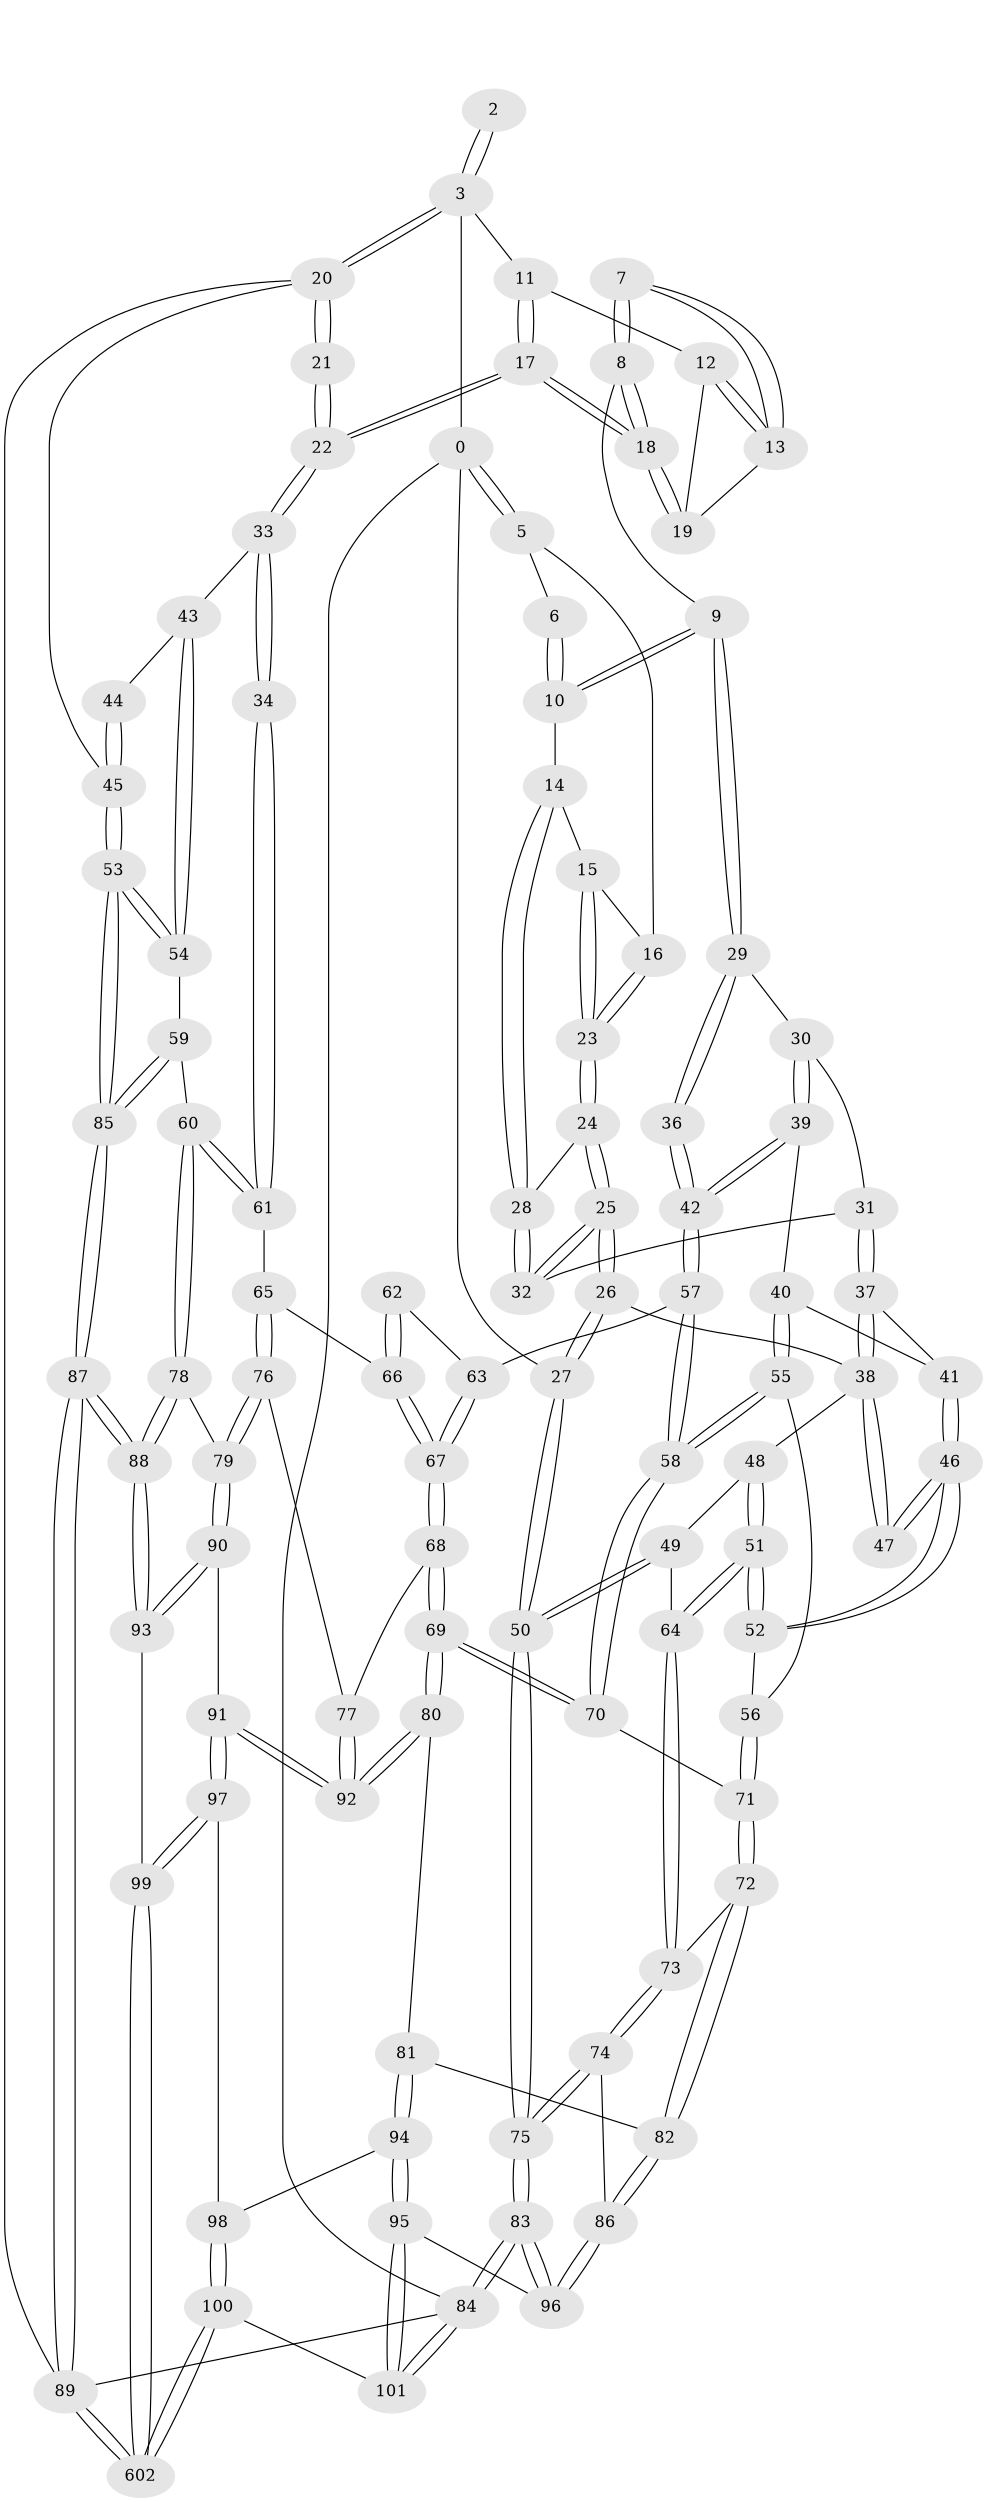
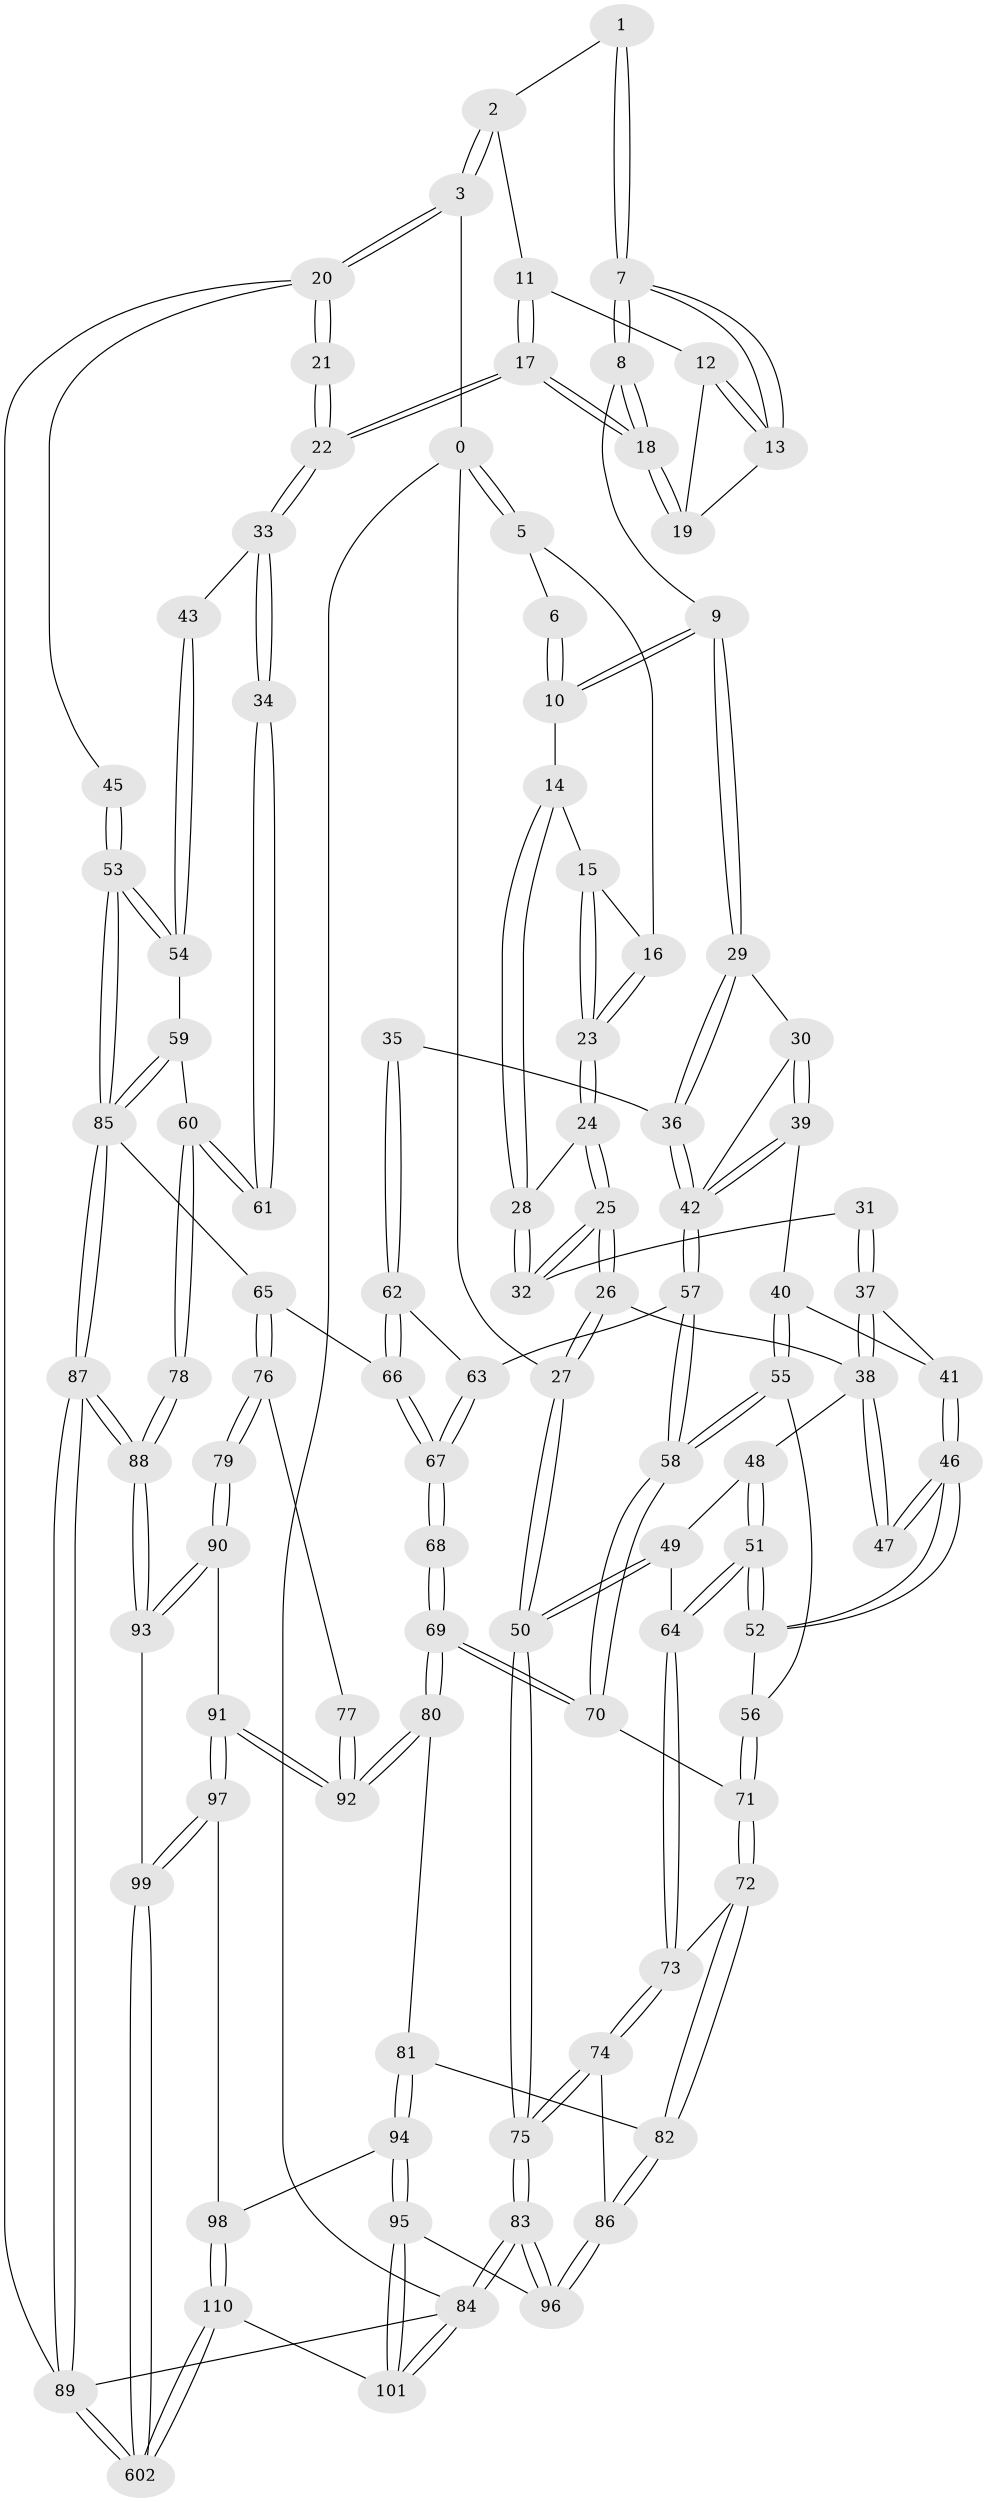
none -> (622, 26)
(494, 237) -> (510, 195)
(114, 702) -> none
none -> (393, 1040)
(850, 1120) -> (746, 1124)
(264, 1251) -> (172, 1196)
(202, 1420) -> none
(385, 1628) -> none
(218, 2307) -> (218, 2307)
